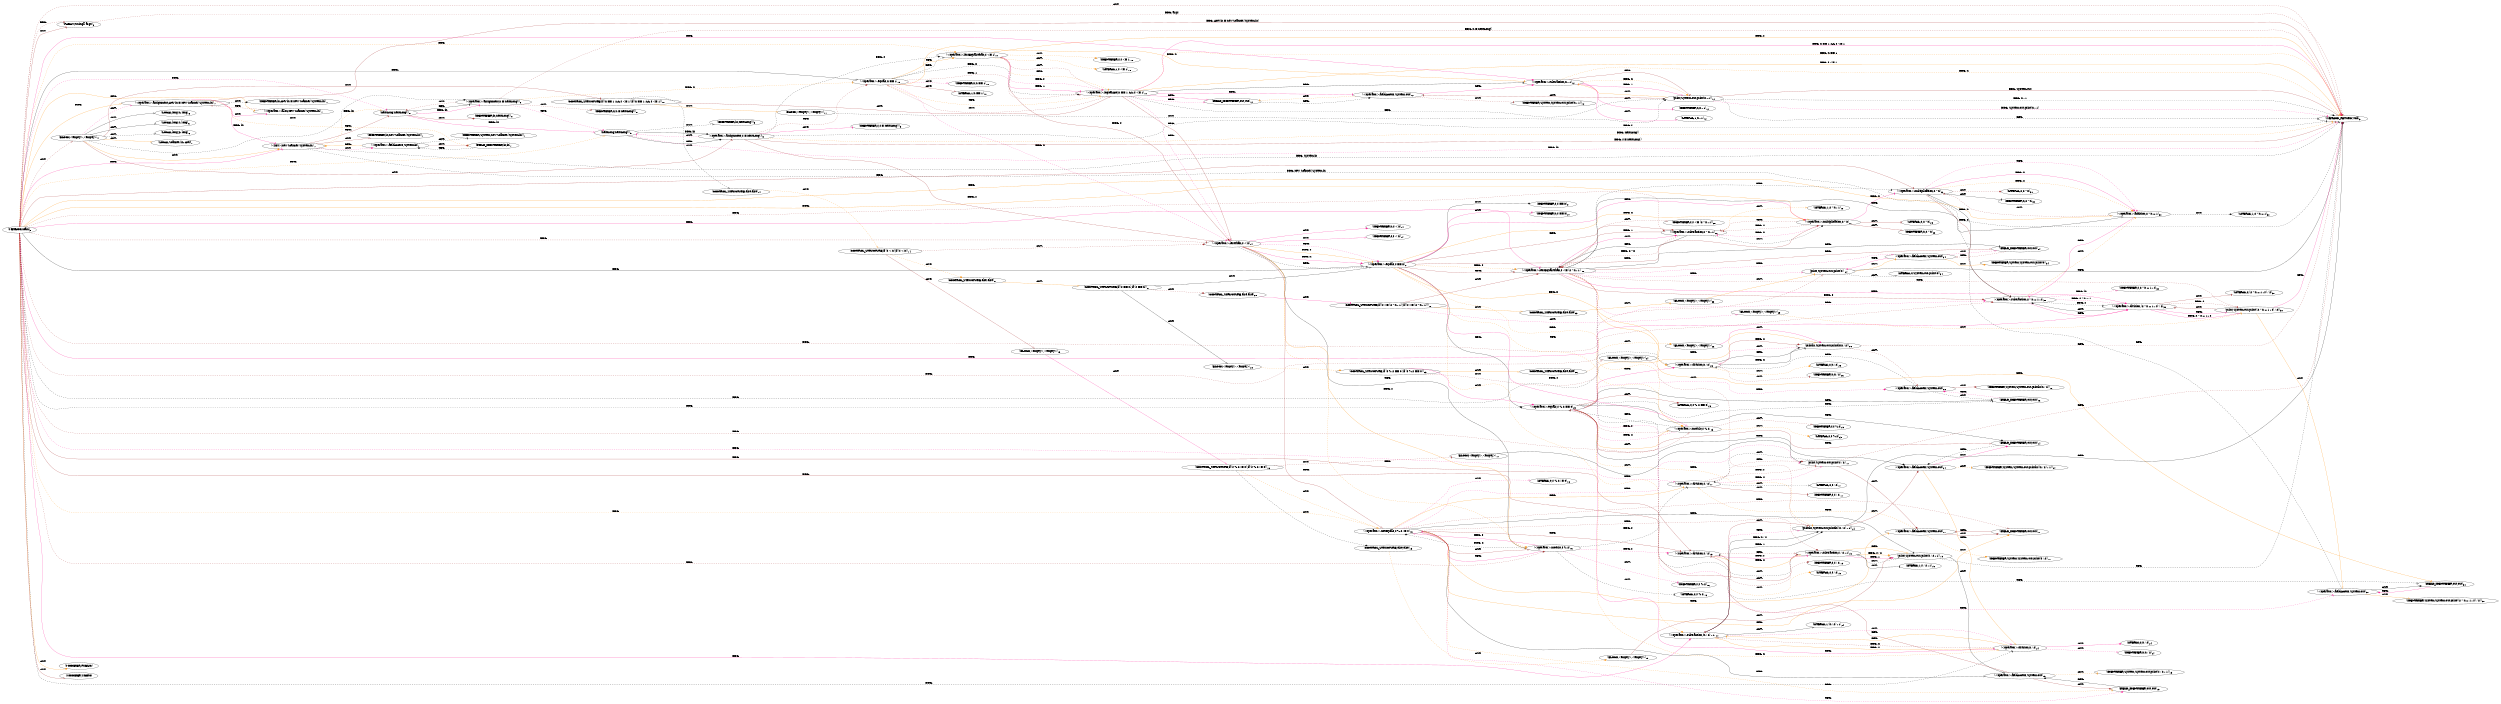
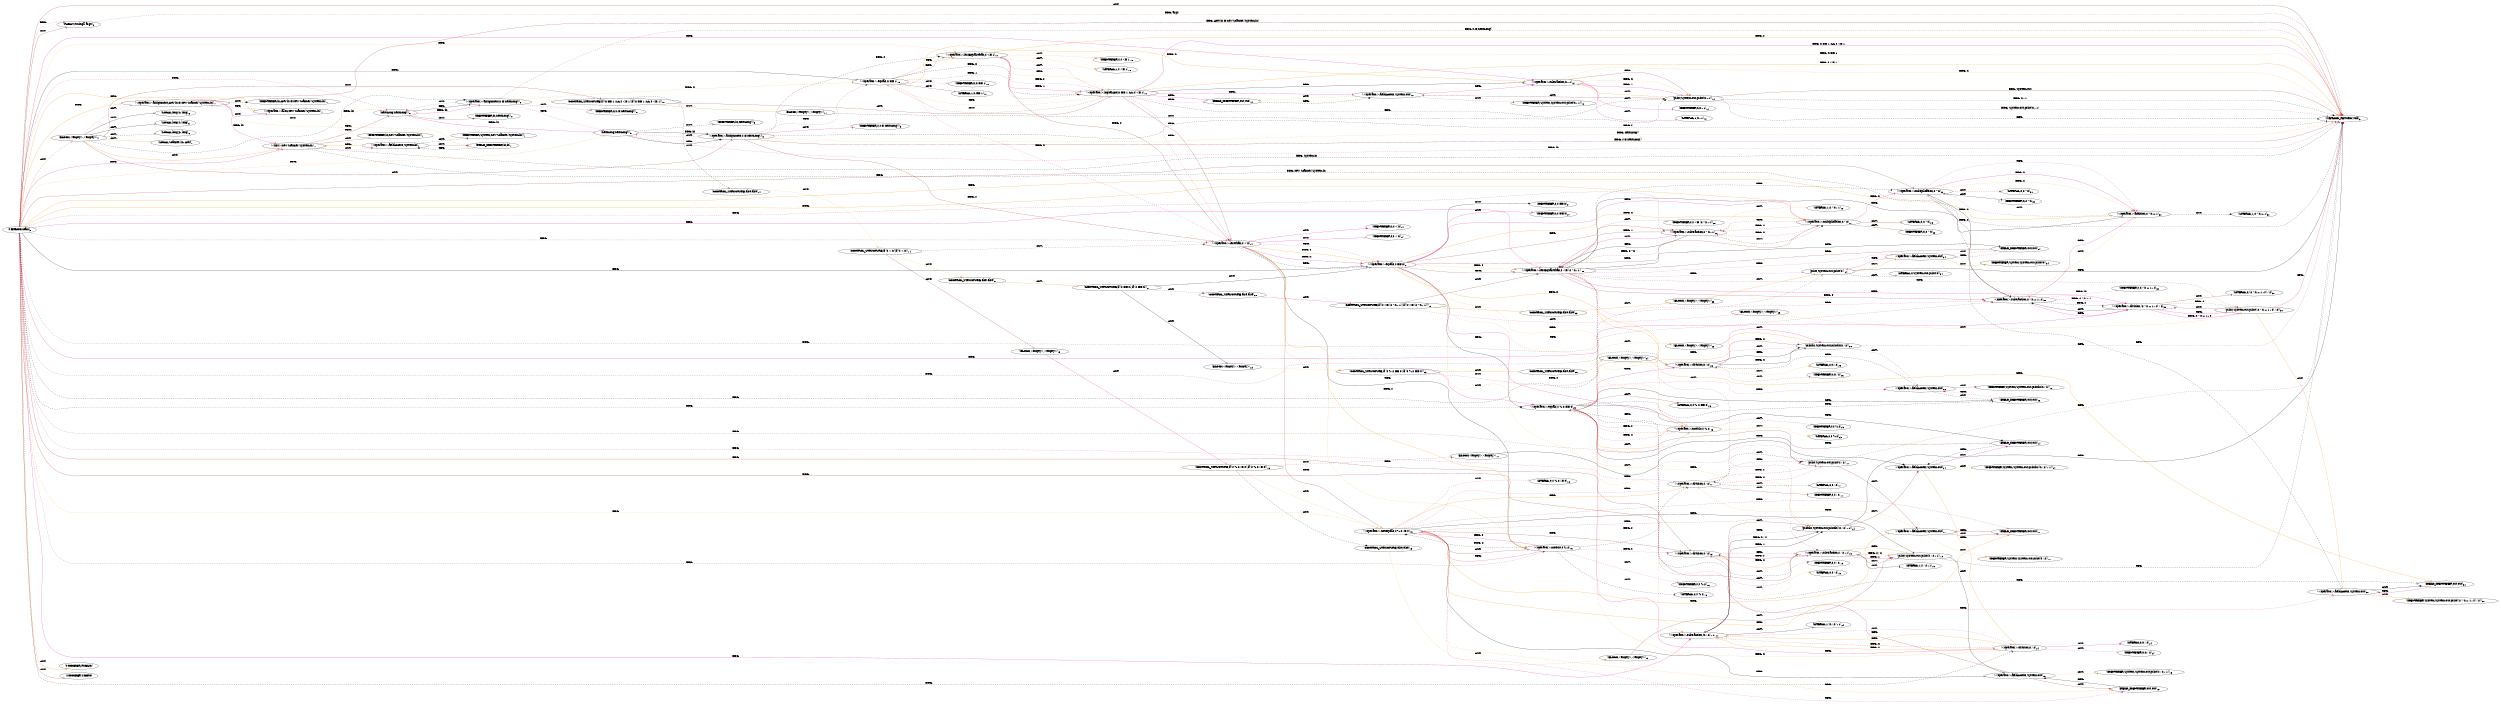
(1119, 6) -> (1119, 6)
